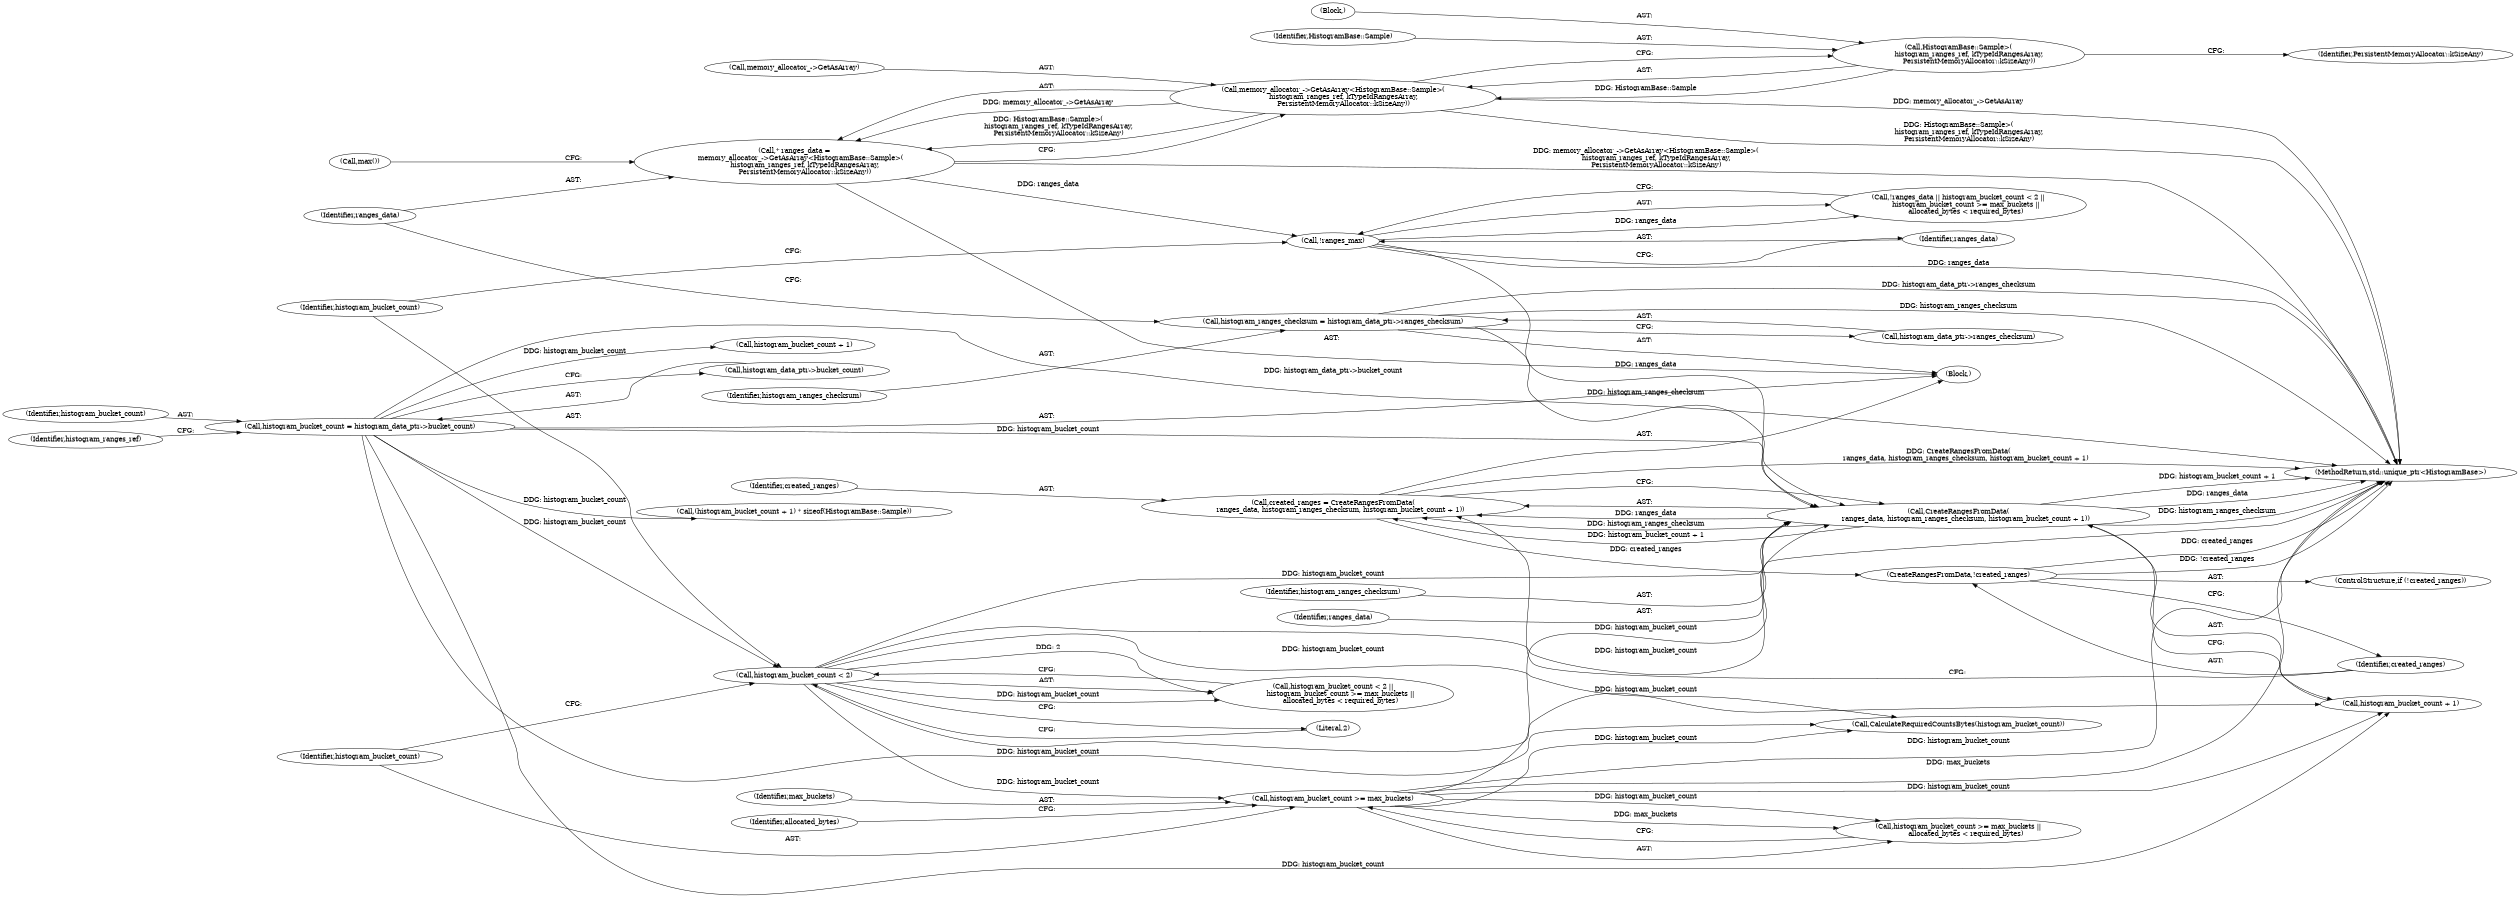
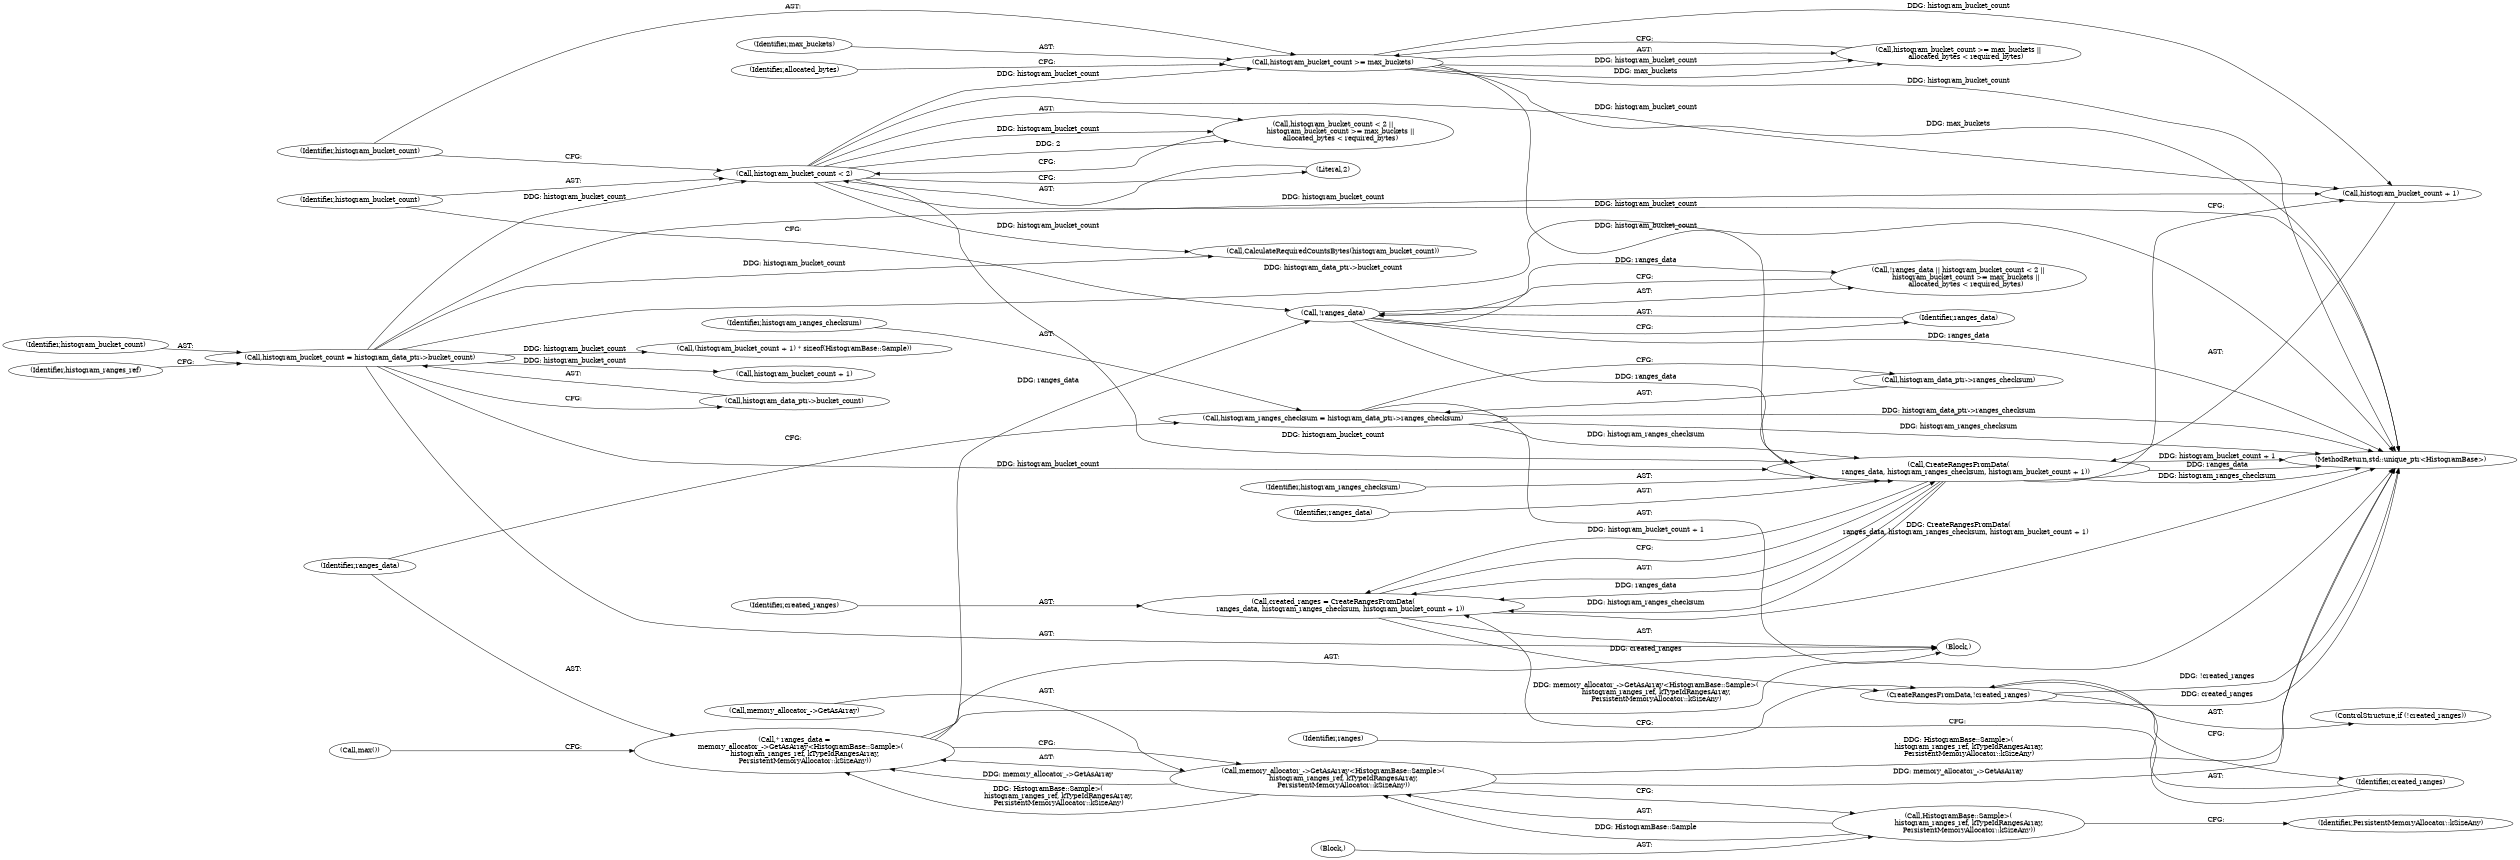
(1333, 37) -> none
(1333, 241) -> (1333, 314)
(1048, 730) -> (1048, 189)
none -> (1333, 739)
(1607, 744) -> none
